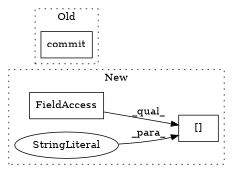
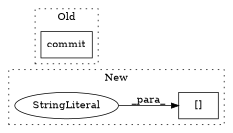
(67, 106) -> none
